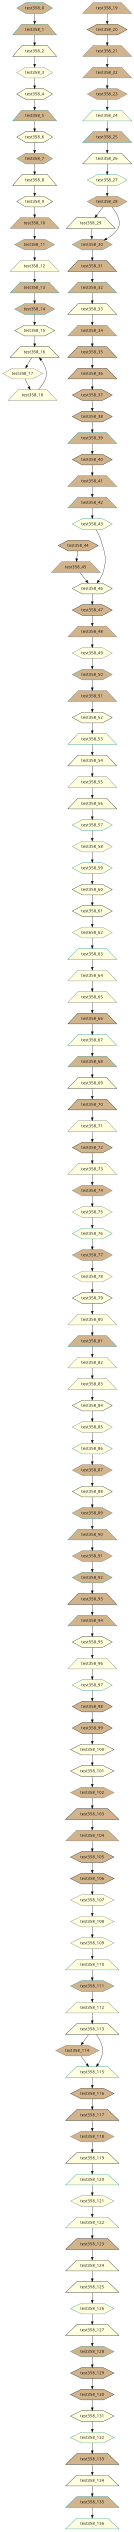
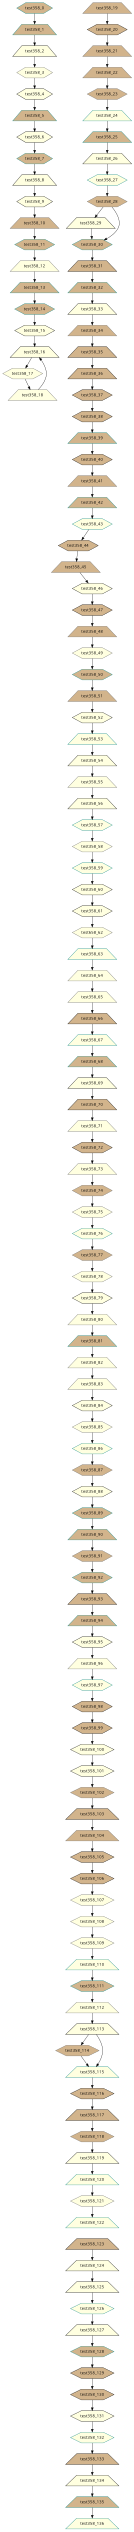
(105, 555) -> (86, 534)
(92, 2232) -> none
